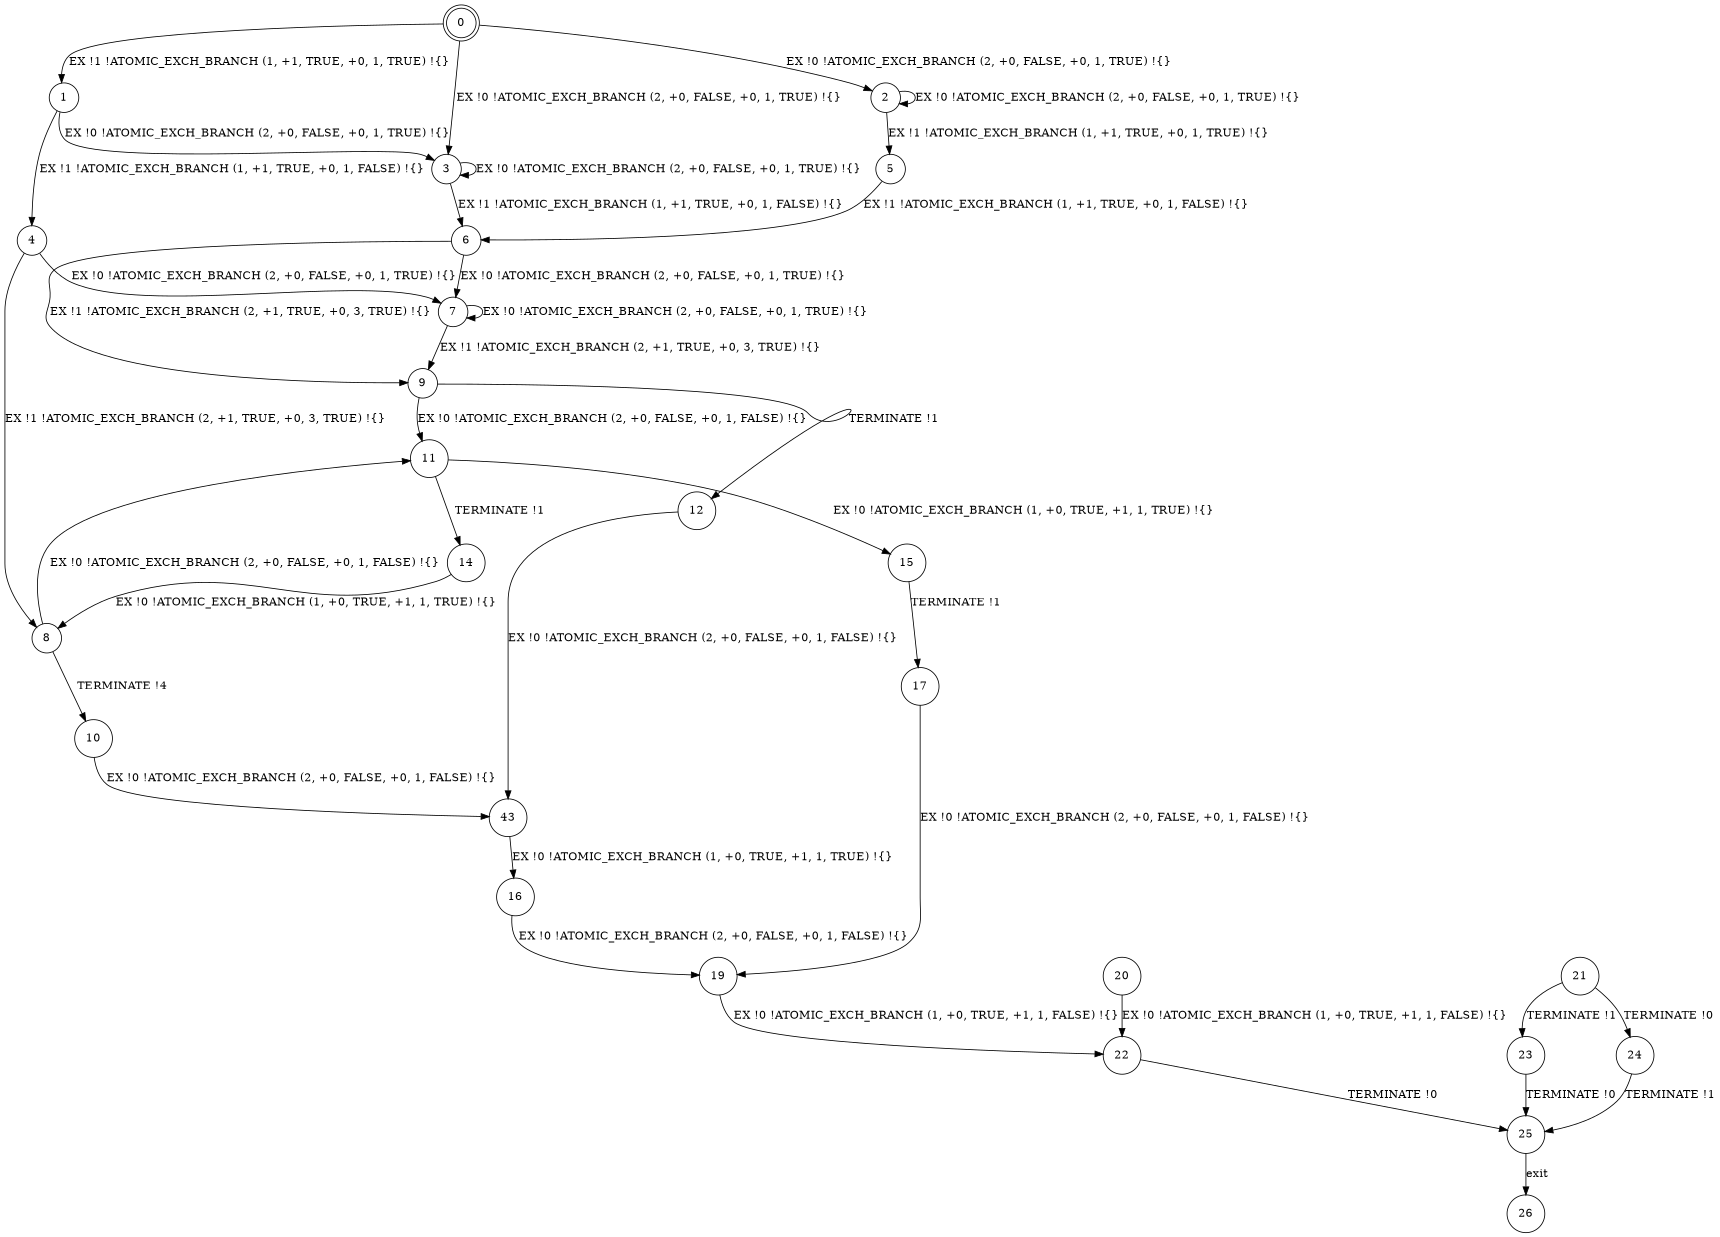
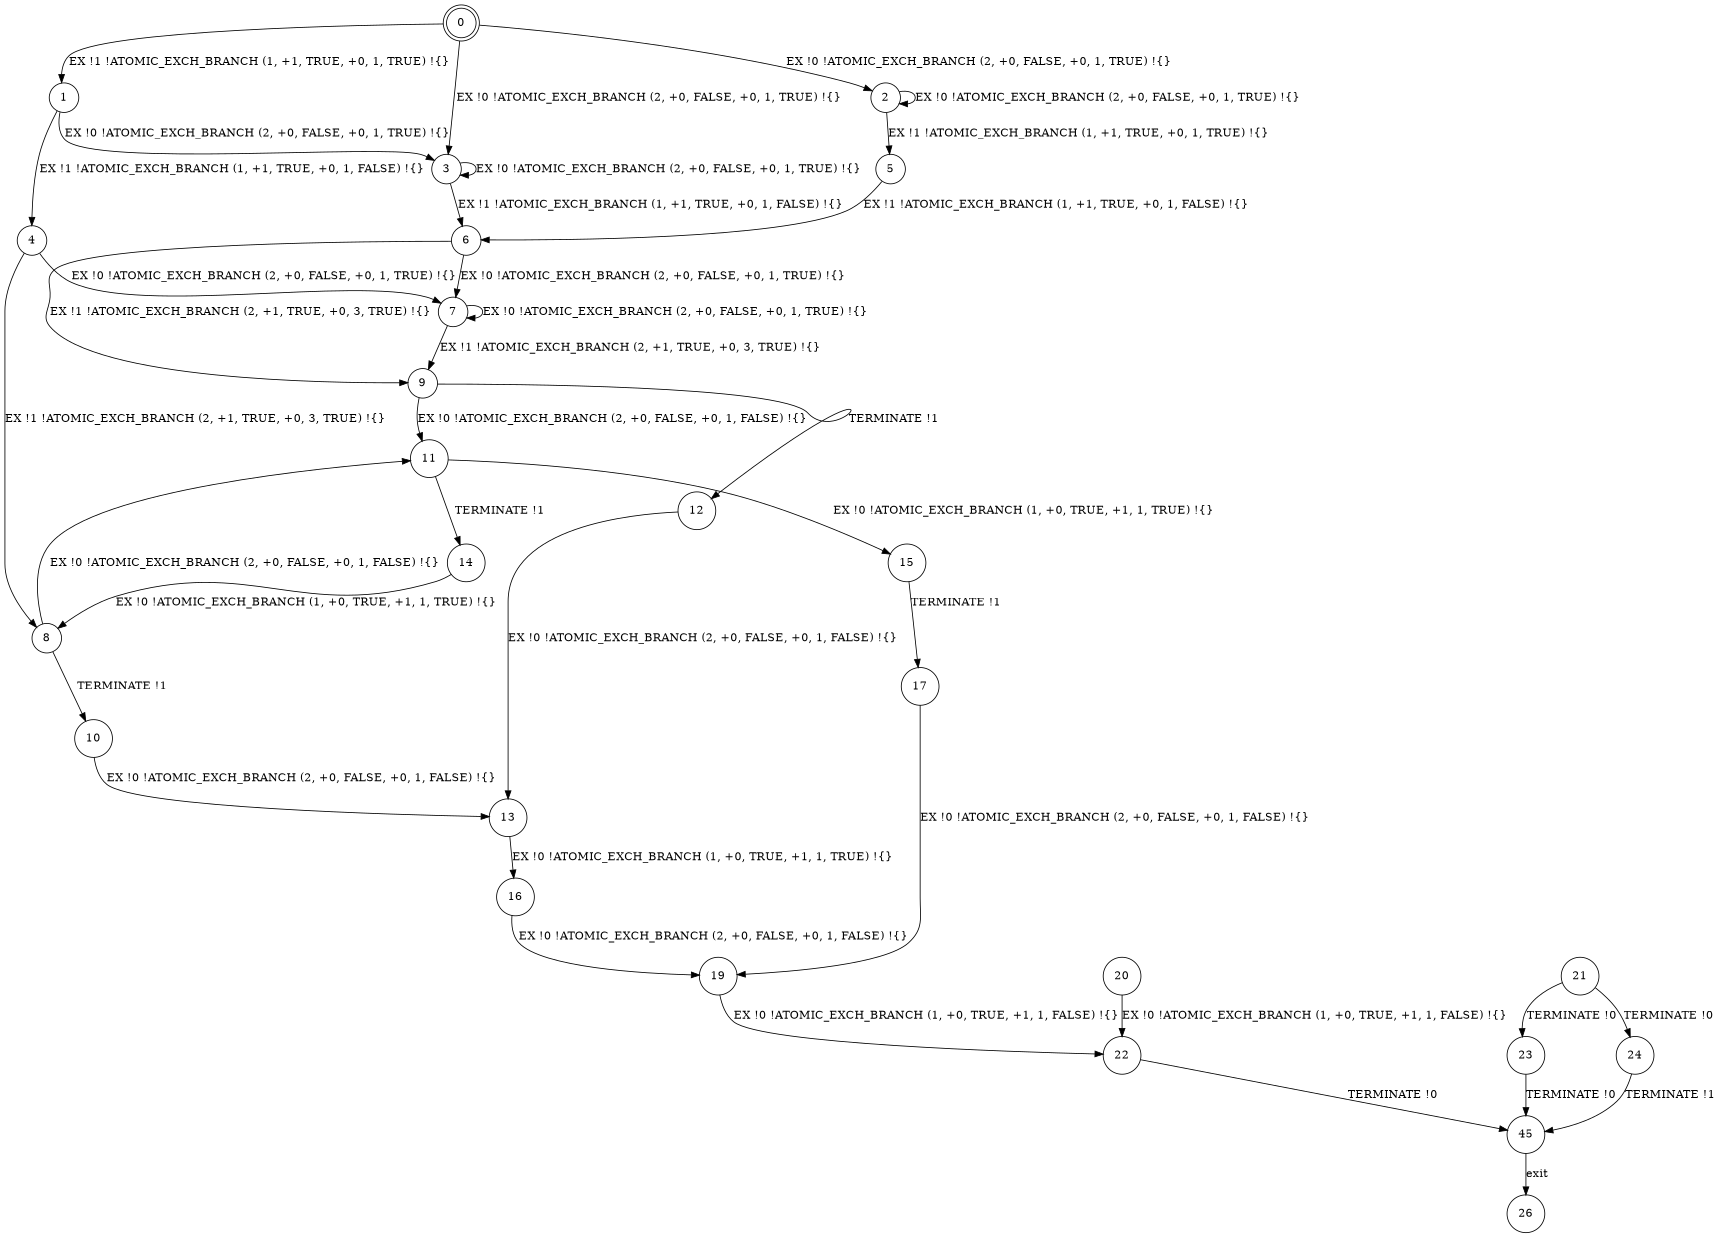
(122, 686) -> (122, 686)
(508, 818) -> (508, 818)
(1572, 1016) -> (1572, 1016)
(1526, 1135) -> (1526, 1135)
